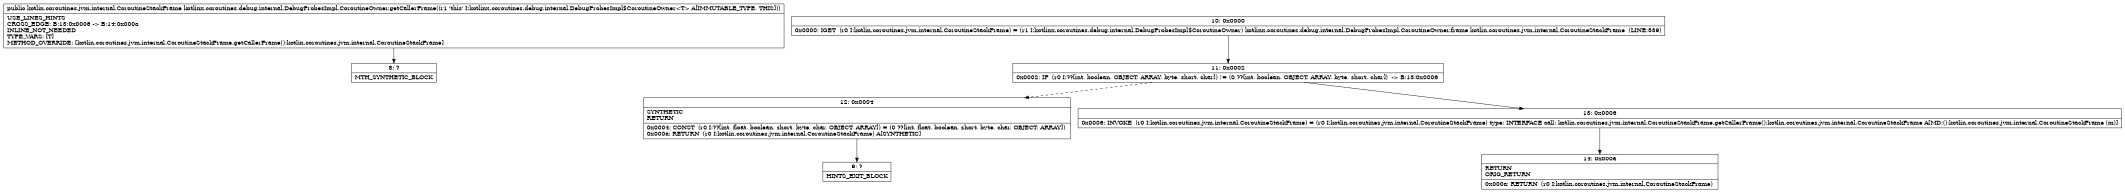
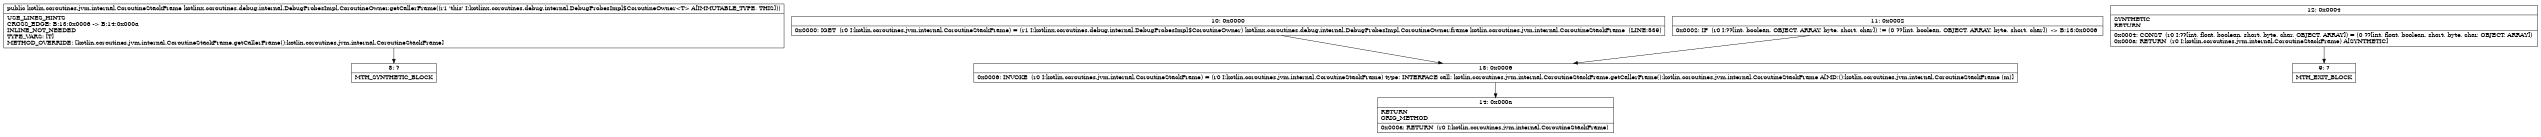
(1228, 47) -> (1360, 49)
(1090, 90) -> none
(1508, 175) -> (1404, 118)
(857, 176) -> (2324, 77)
